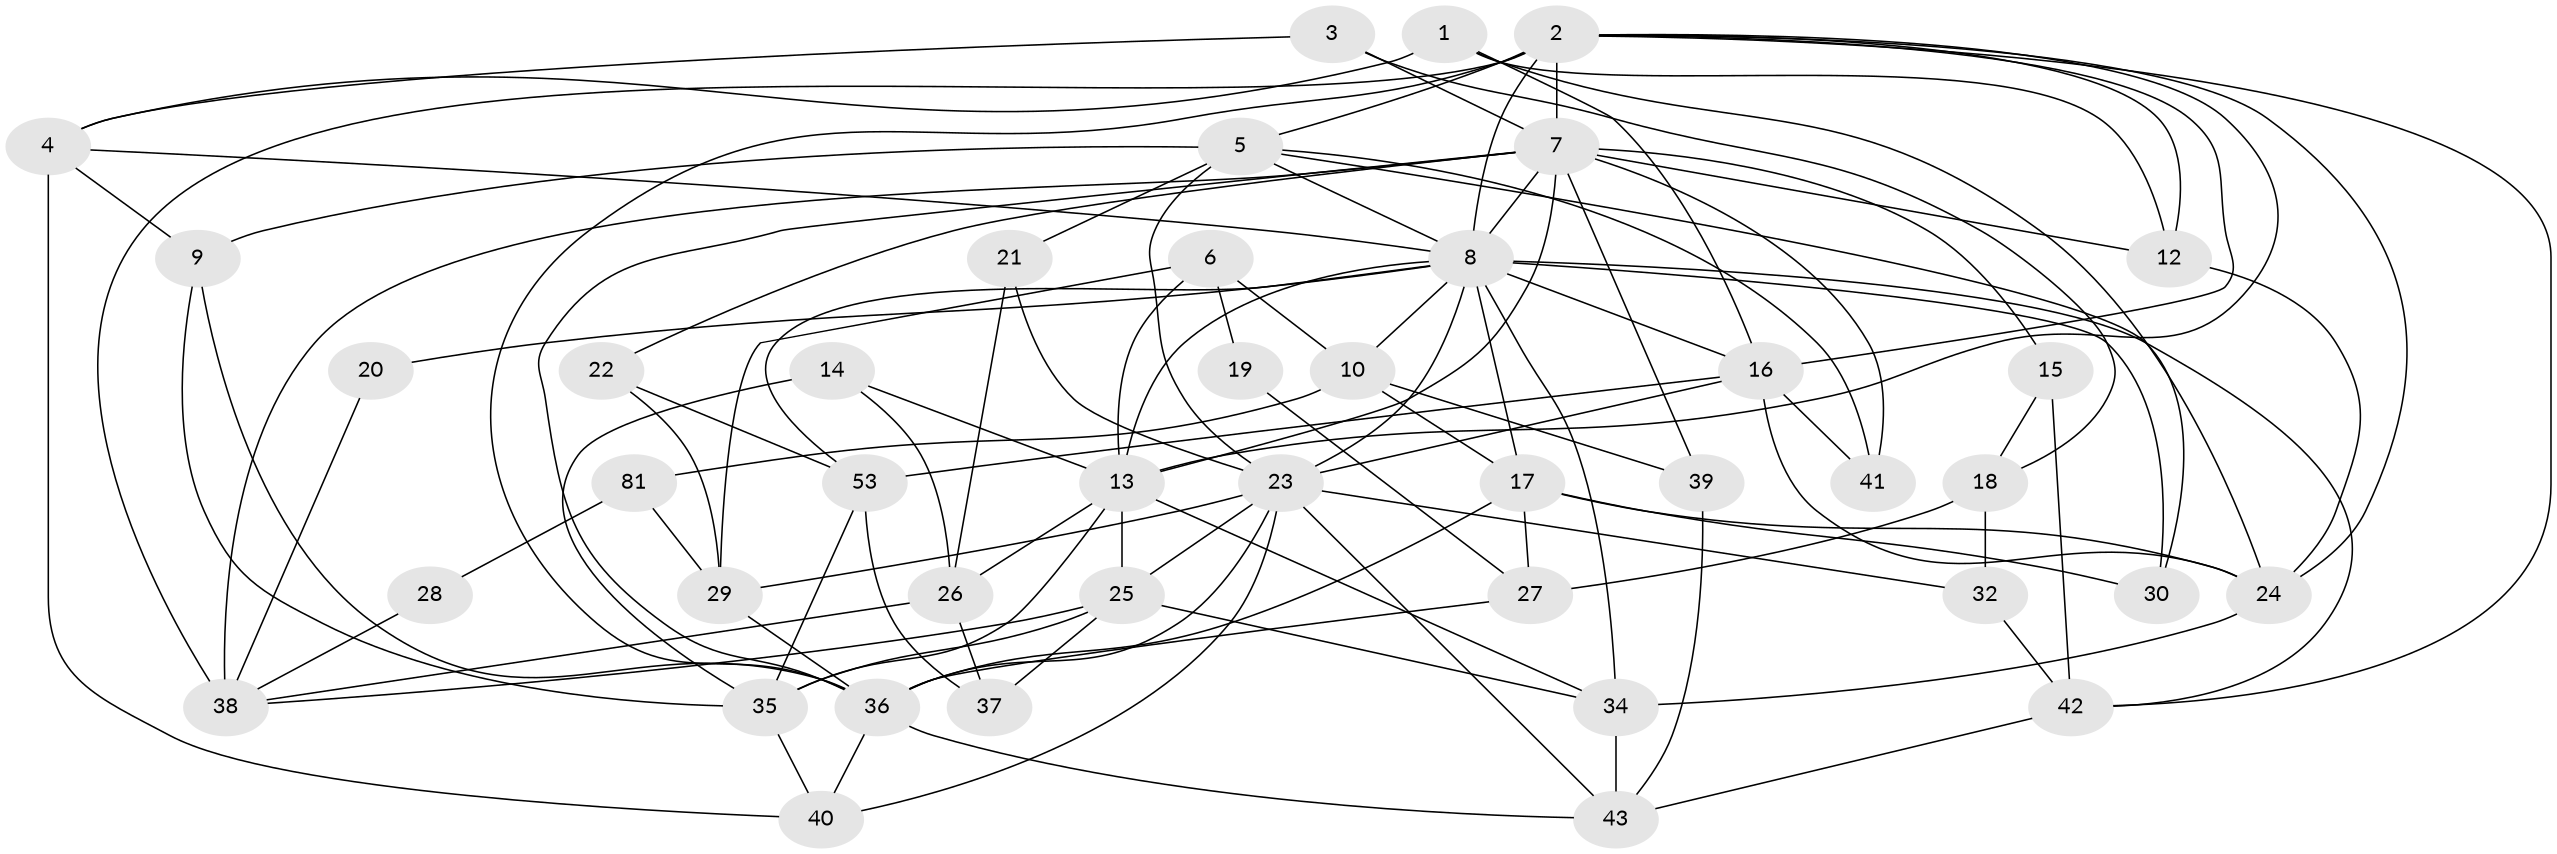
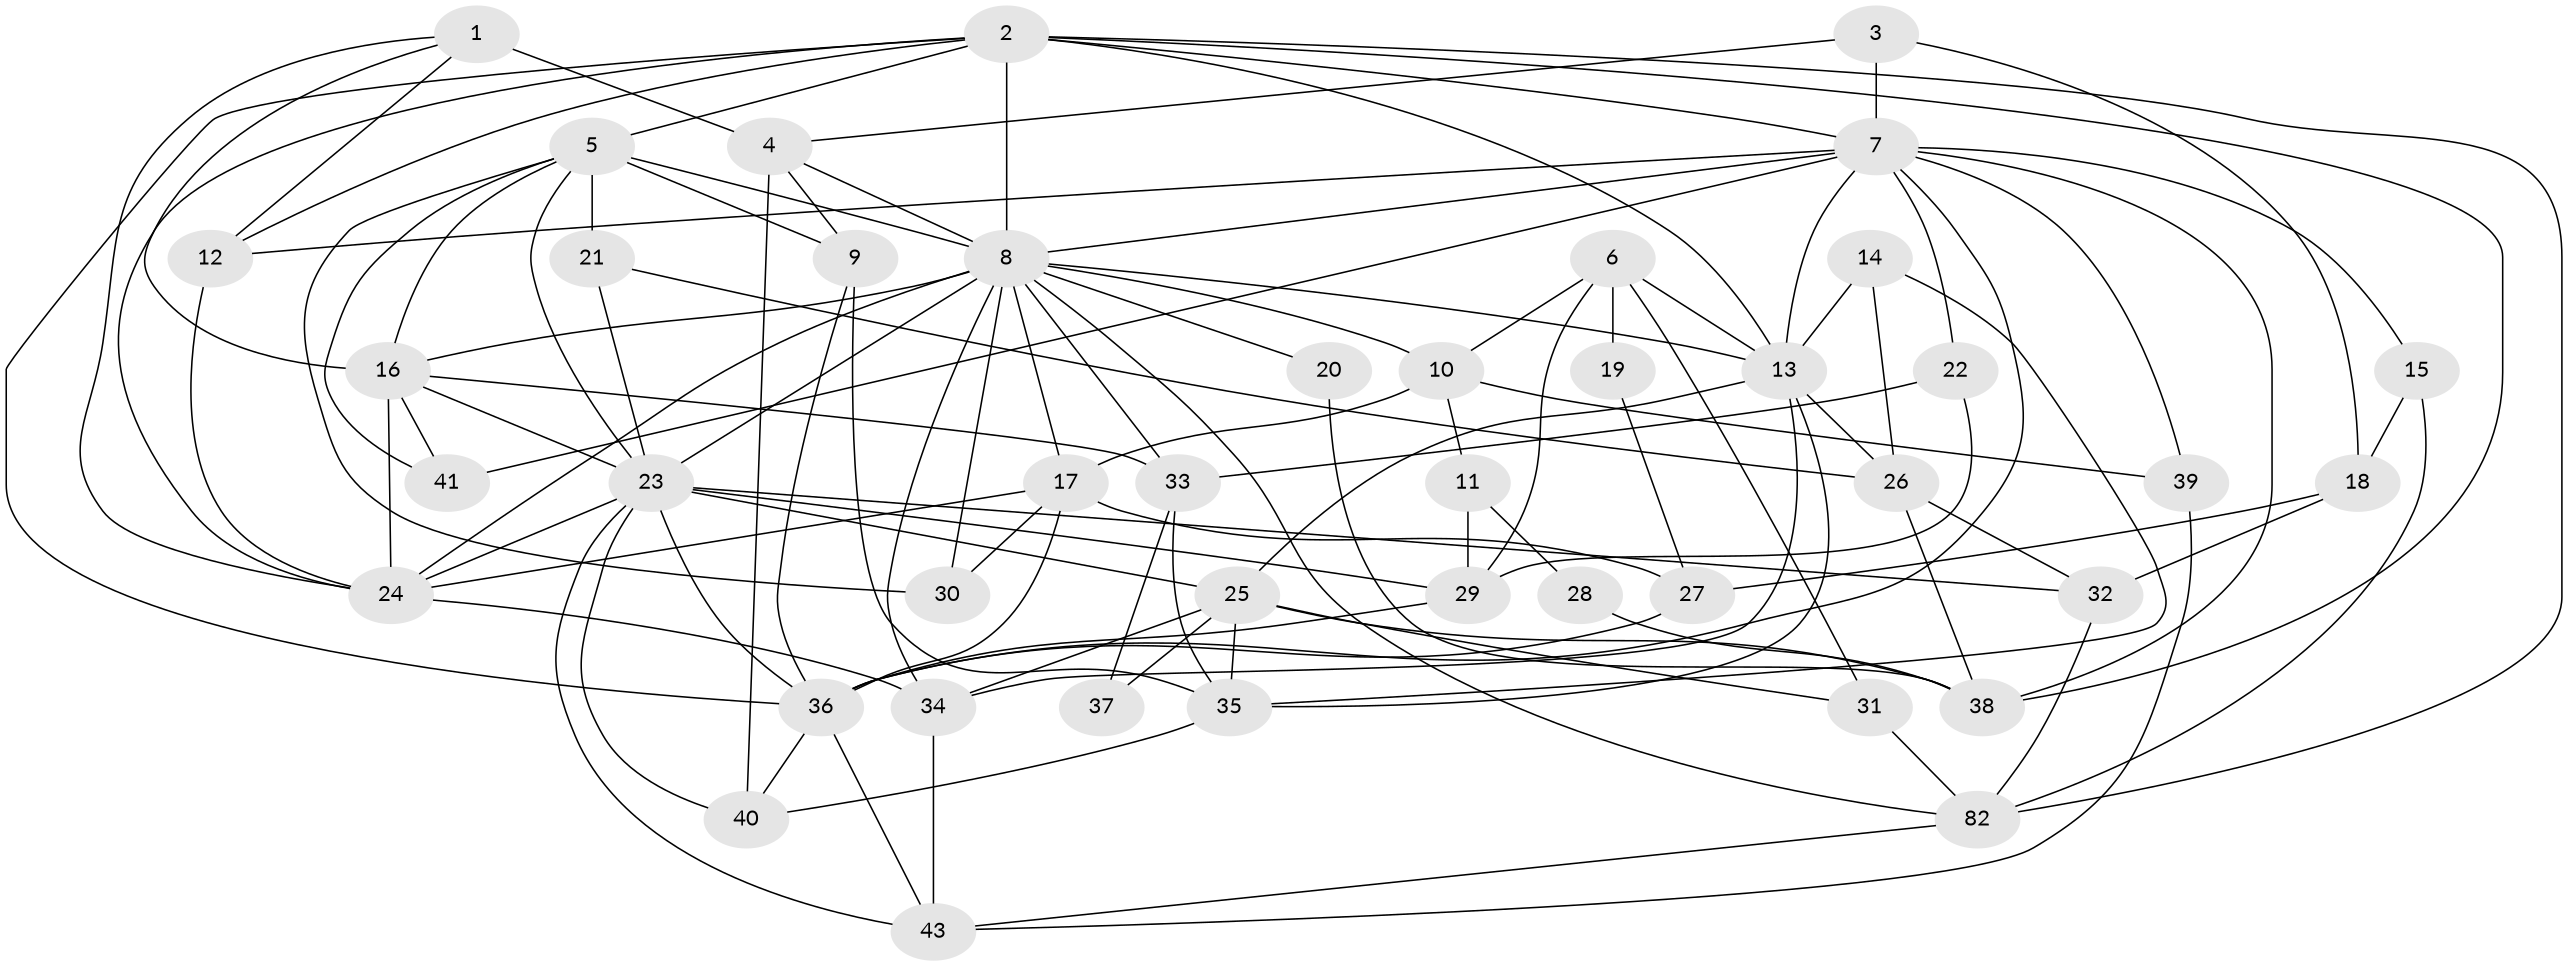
(2193, 122) -> (456, 227)
none -> (694, 389)
(634, 483) -> (1468, 483)
(865, 483) -> (1178, 483)
none -> (521, 539)
(971, 655) -> (1999, 539)
none -> (1870, 707)
(2071, 707) -> (1978, 820)
